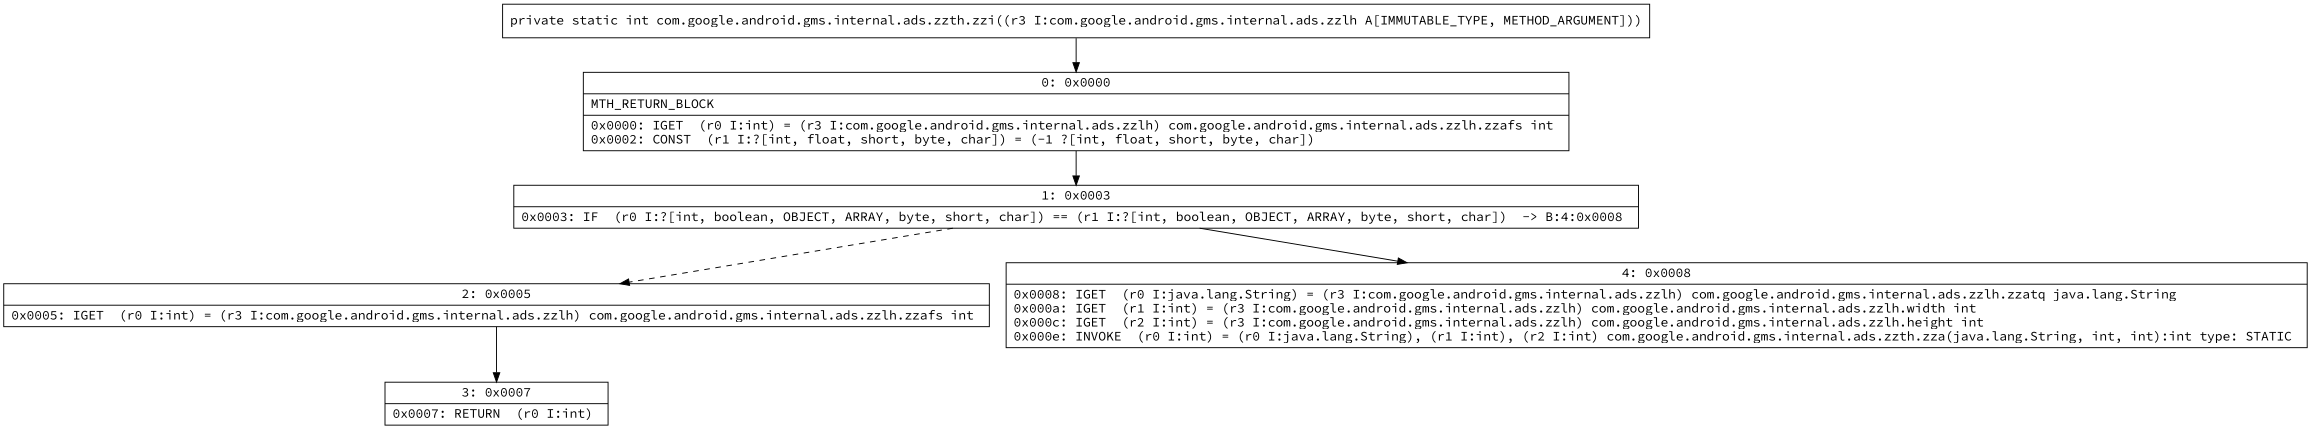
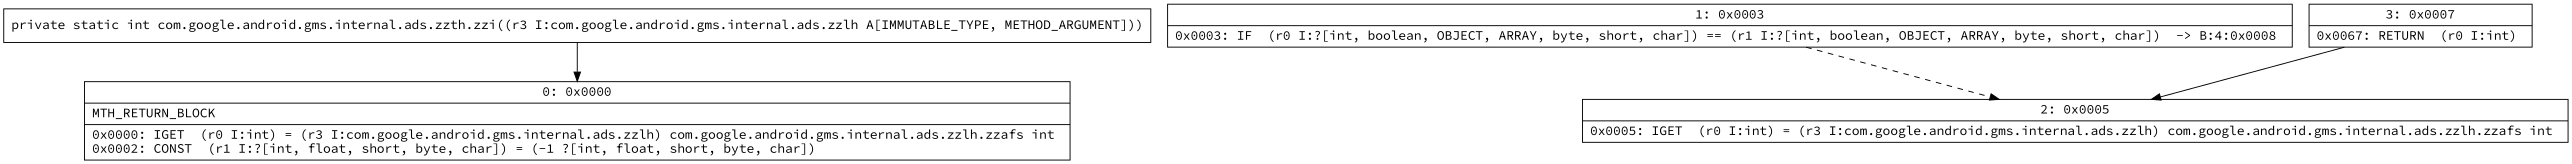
(1076, 163) -> none
(1657, 305) -> none
(497, 350) -> (2252, 72)
(497, 414) -> (2421, 36)
